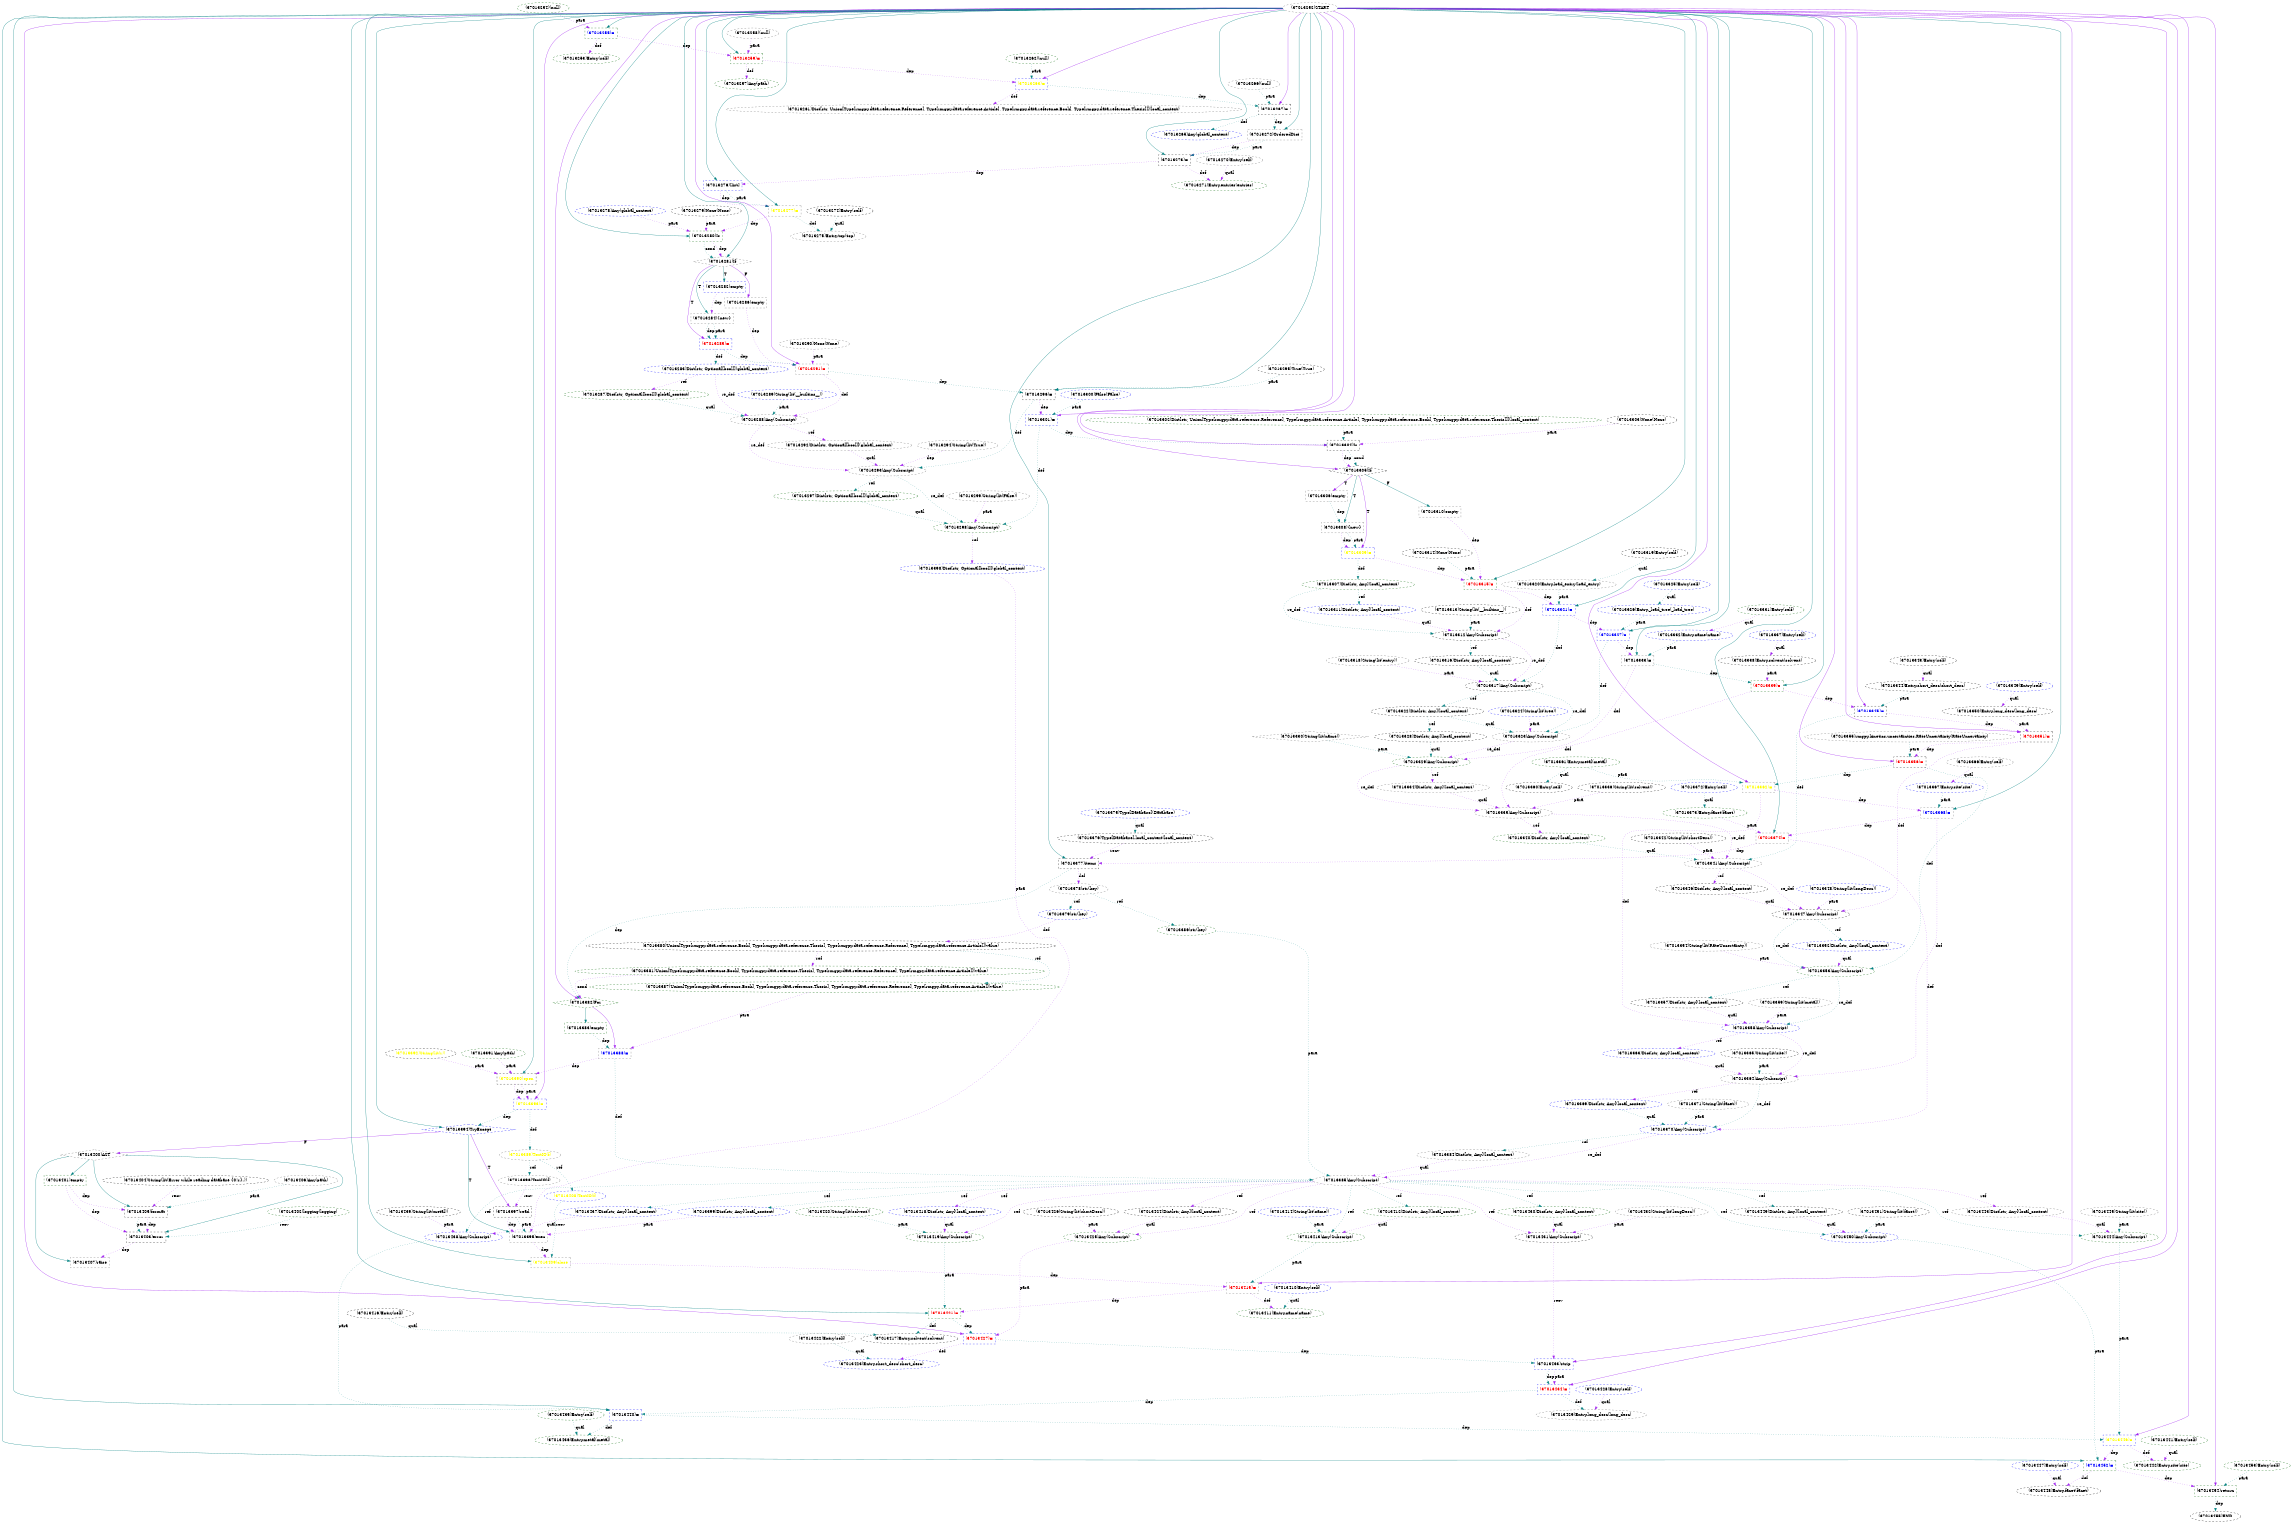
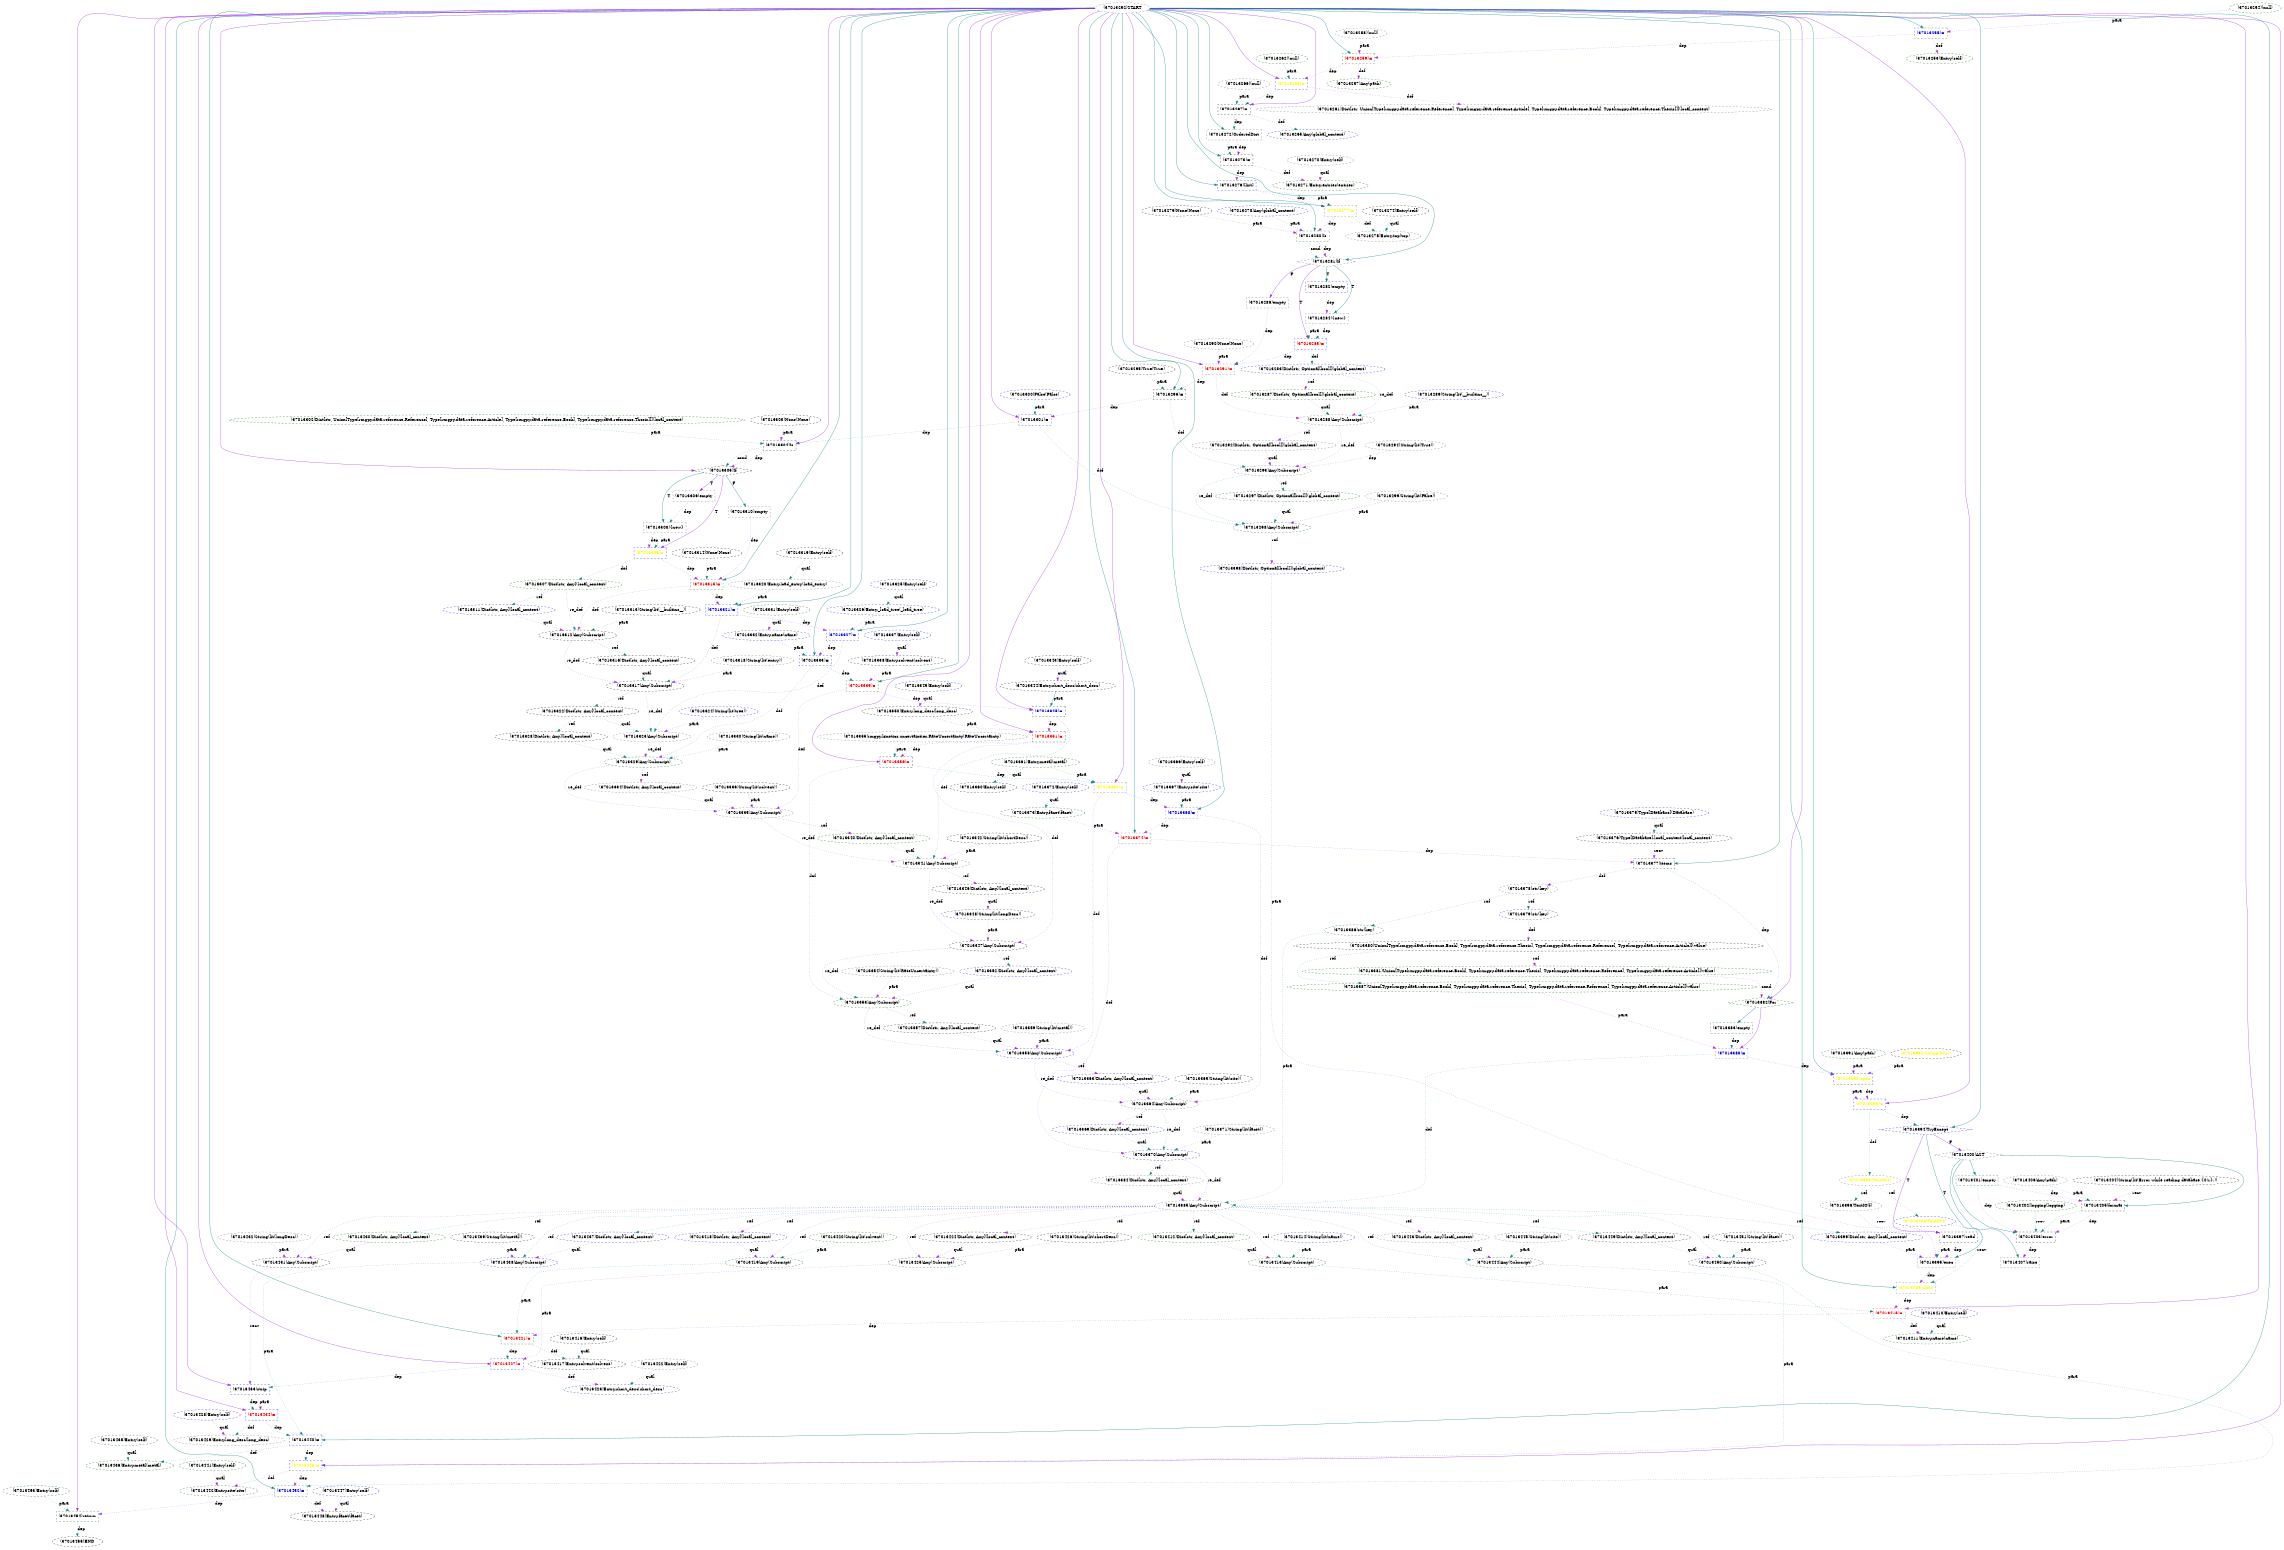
(1638, 661) -> (815, 661)
(1898, 698) -> (1054, 697)
(1310, 737) -> (749, 737)
(1758, 902) -> (988, 900)
